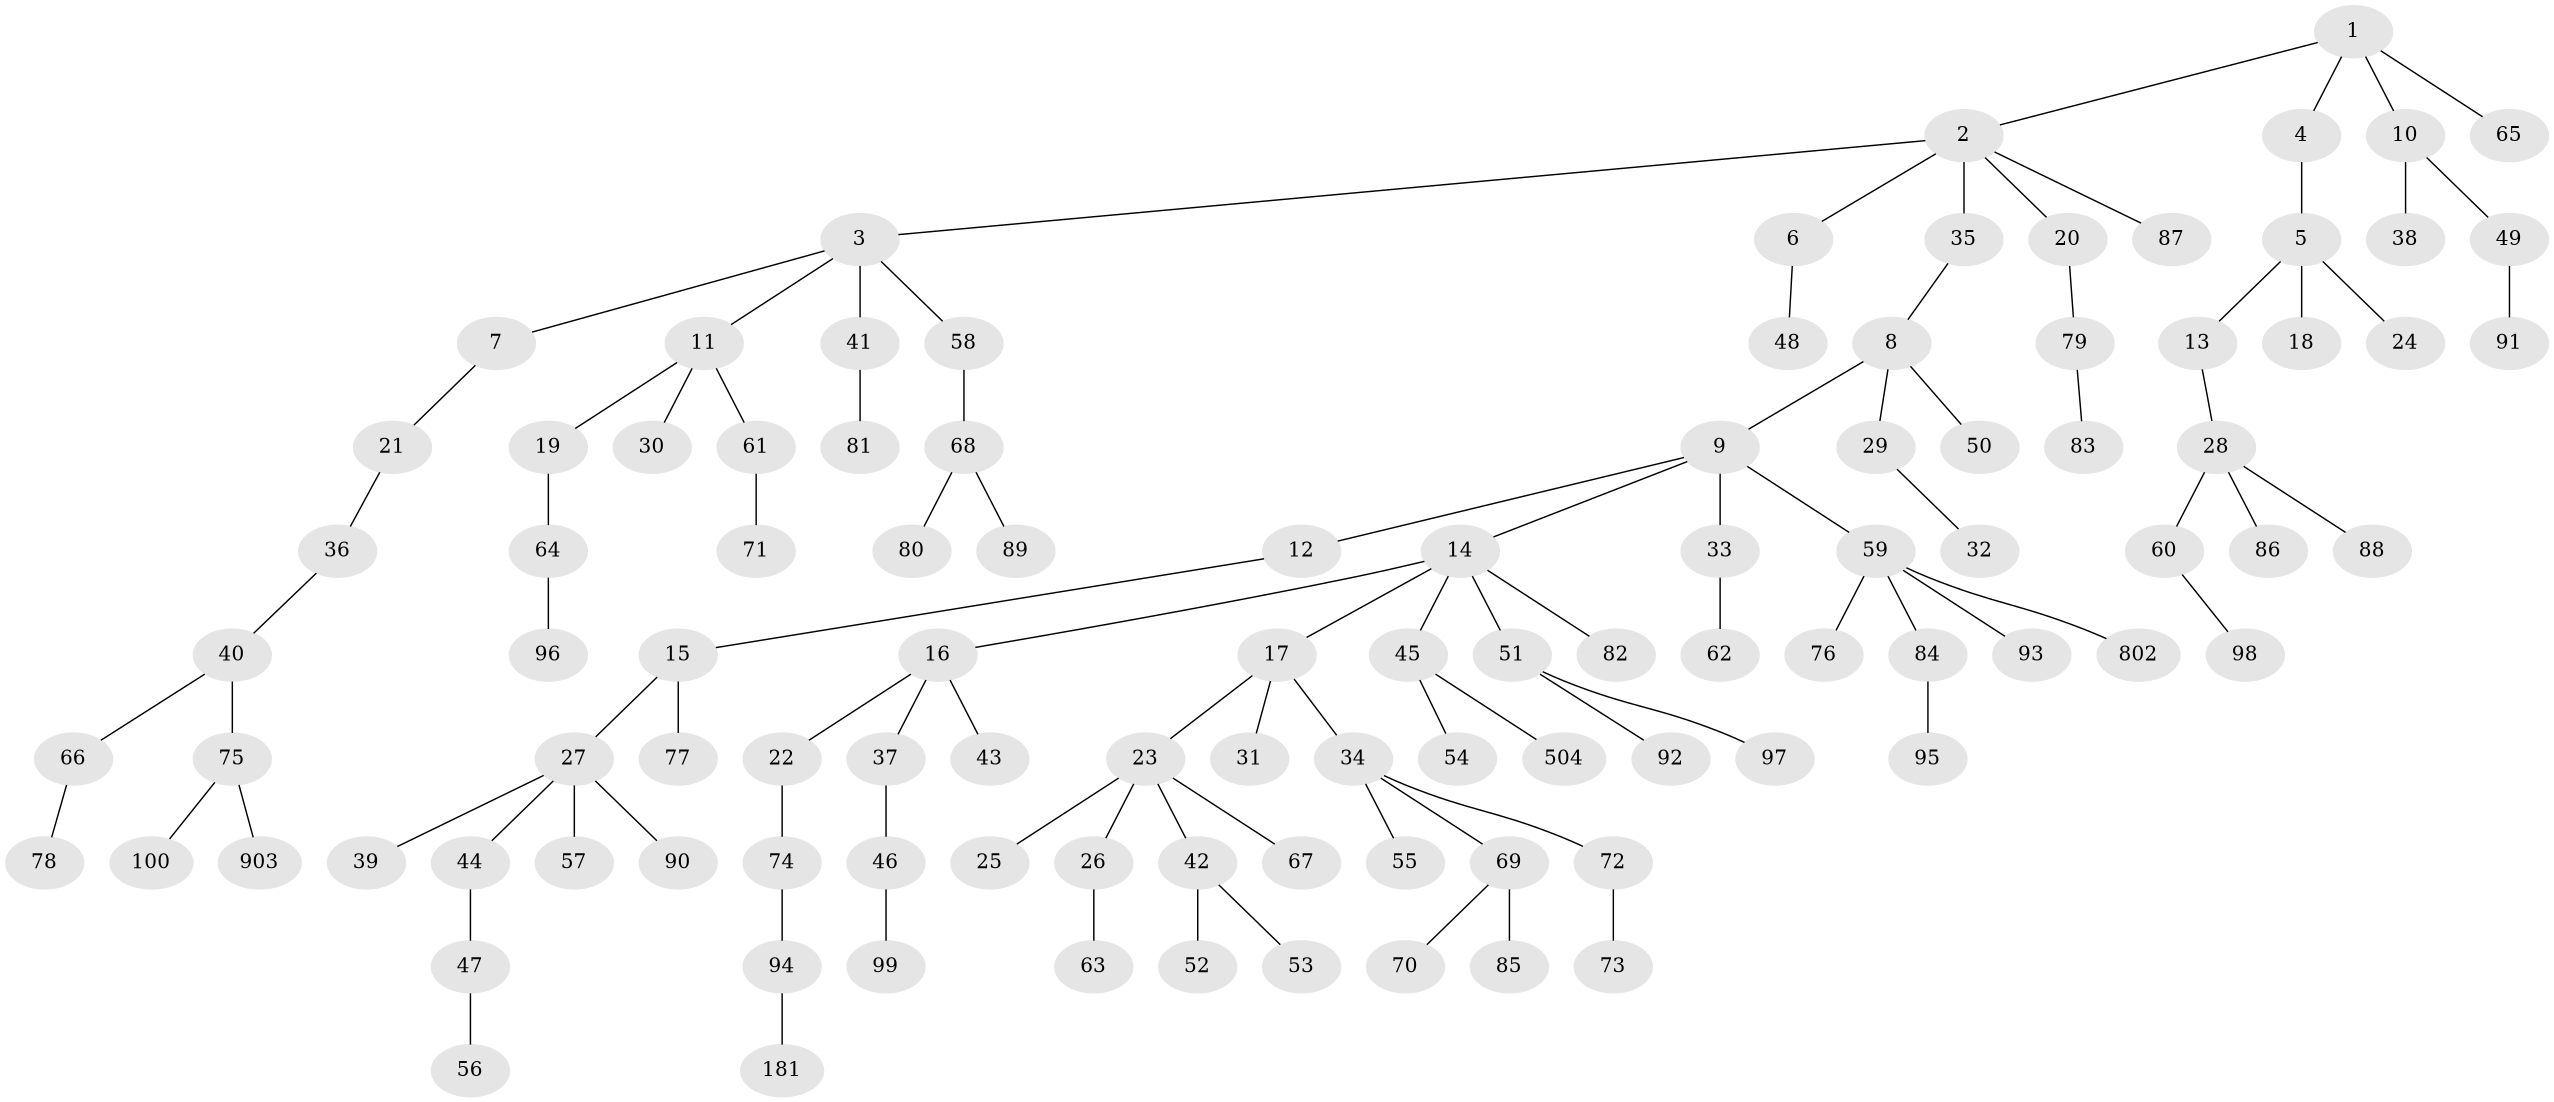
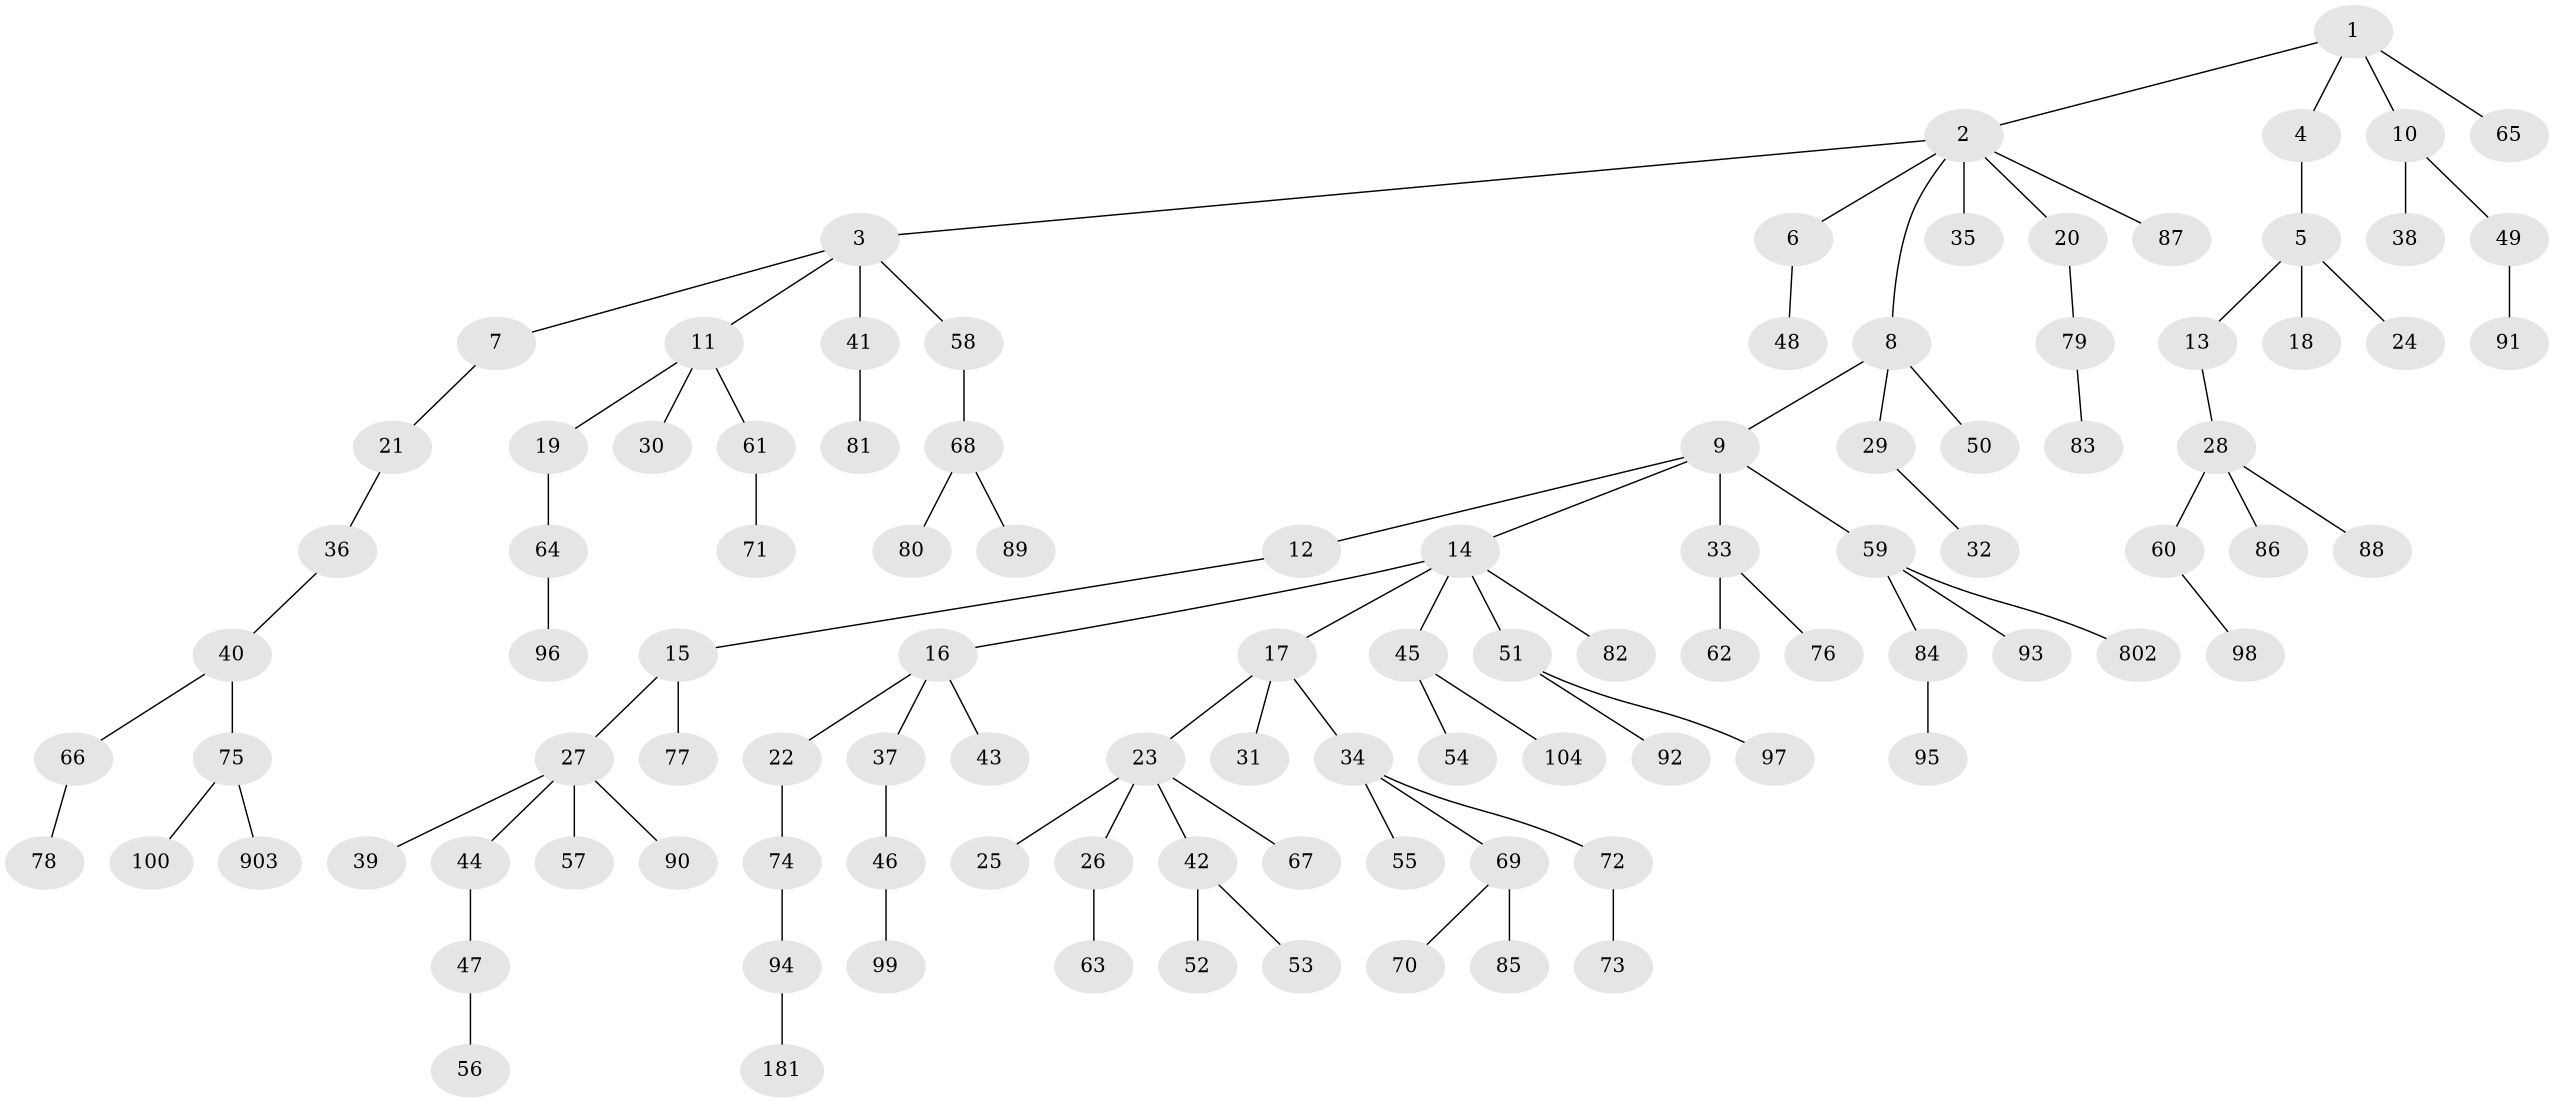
(1928, 292) -> (1906, 233)
(1850, 603) -> (1772, 603)
(1564, 759) -> (1564, 759)
